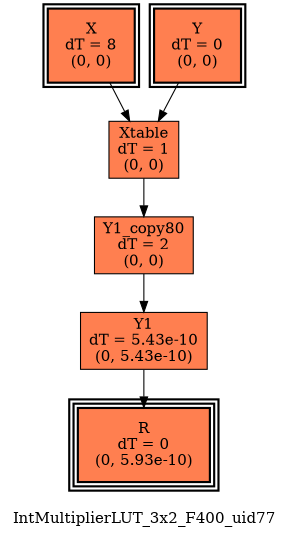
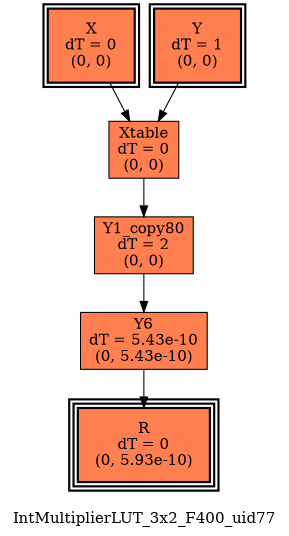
(91, 46) -> (91, 46)
(198, 46) -> (198, 46)
(144, 150) -> (144, 150)
(144, 341) -> (144, 341)
